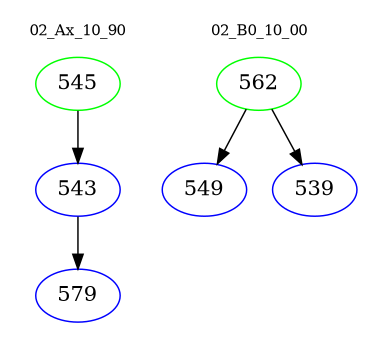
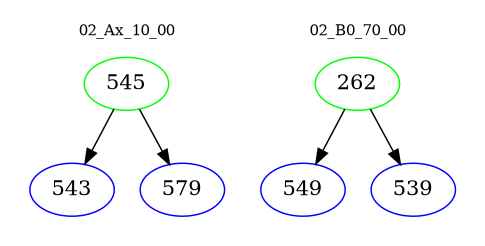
(78, 32) -> (127, 32)
(260, 32) -> (358, 32)
(259, 84) -> (357, 84)
(78, 235) -> (151, 130)
